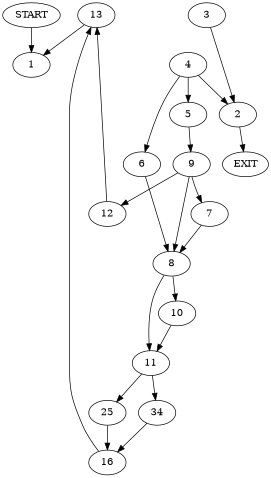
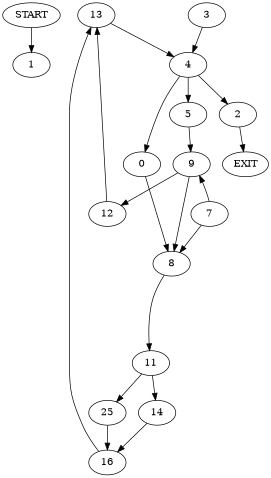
(67, 38) -> (139, 38)
(221, 61) -> (199, 37)
(142, 164) -> (142, 164)
(195, 187) -> (206, 192)
(177, 313) -> none
(157, 413) -> (157, 413)
